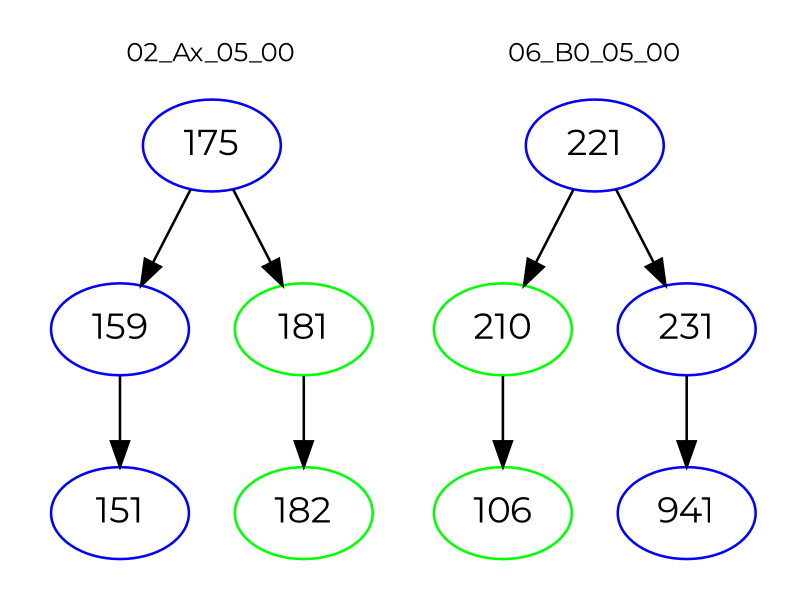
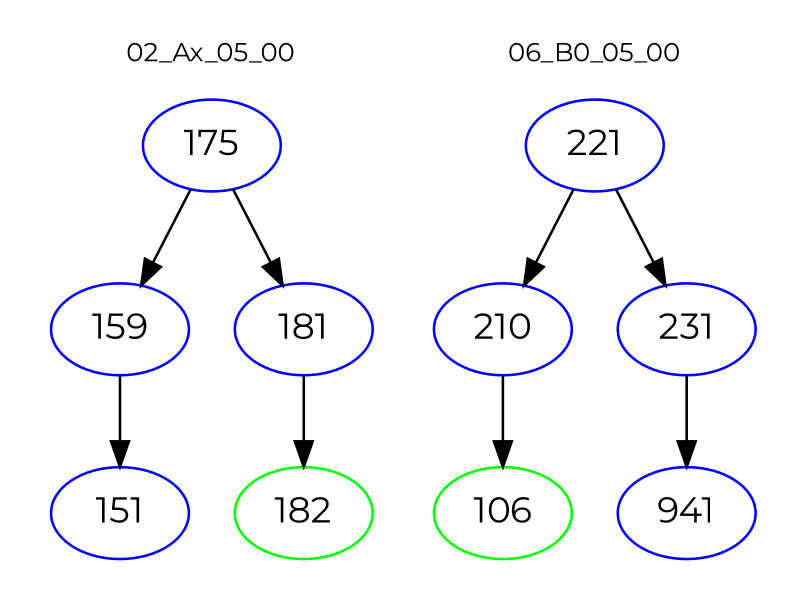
(304, 329) -> (304, 329)
(503, 329) -> (503, 329)
